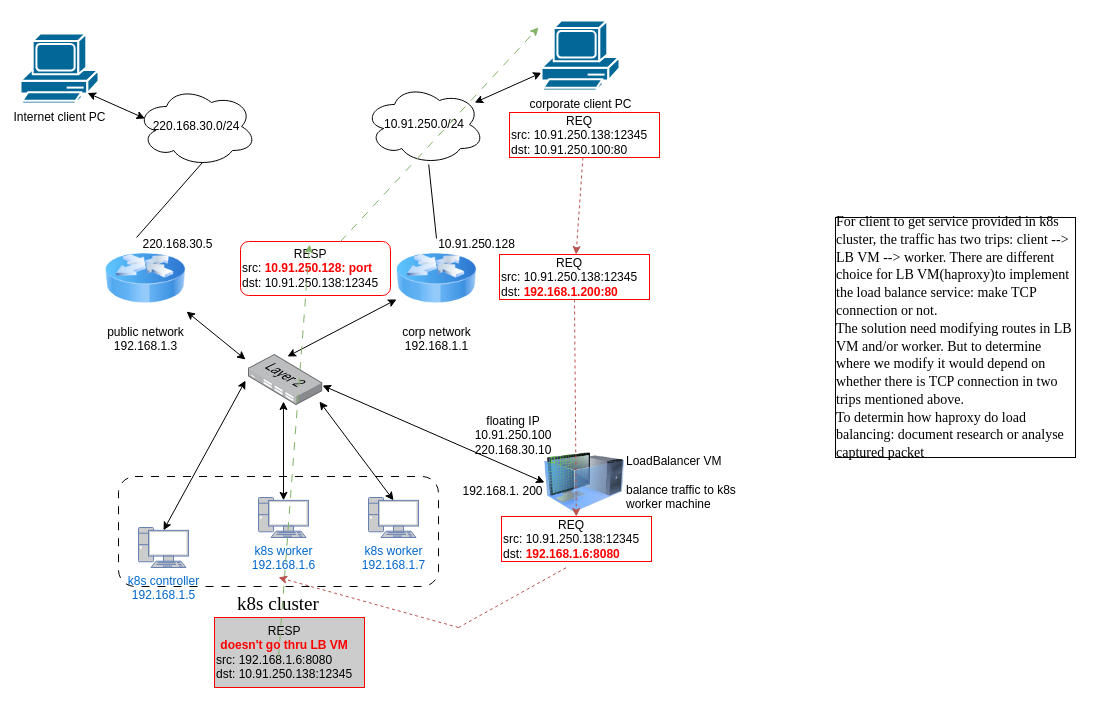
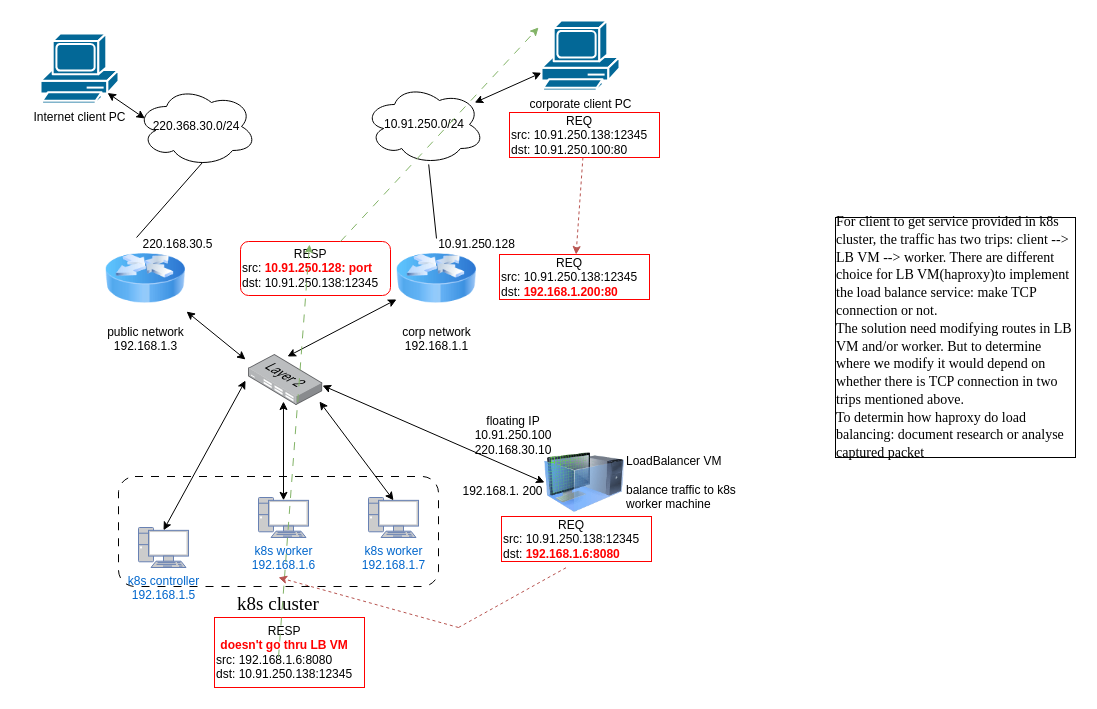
(60, 69) -> (80, 69)
(197, 127) -> (197, 127)
(575, 376) -> none
(290, 653) -> (290, 653)
